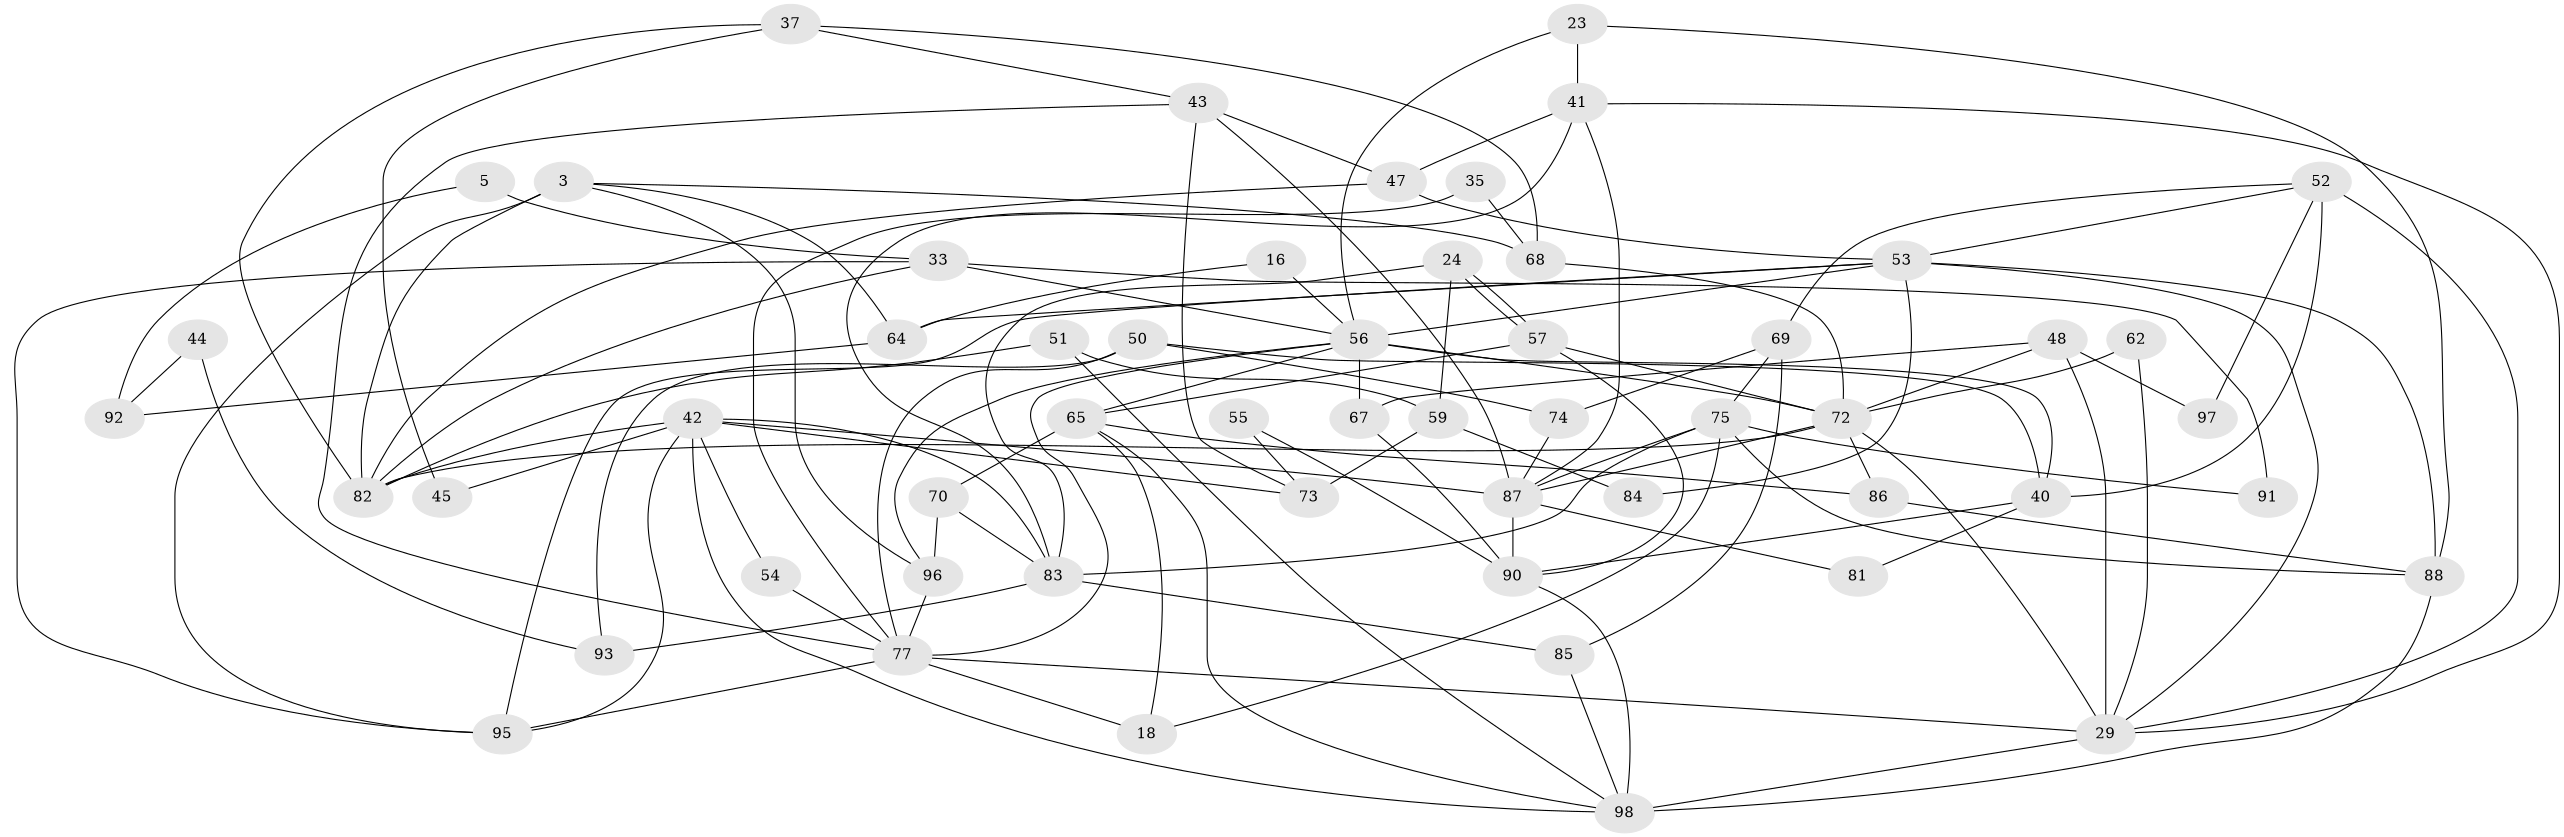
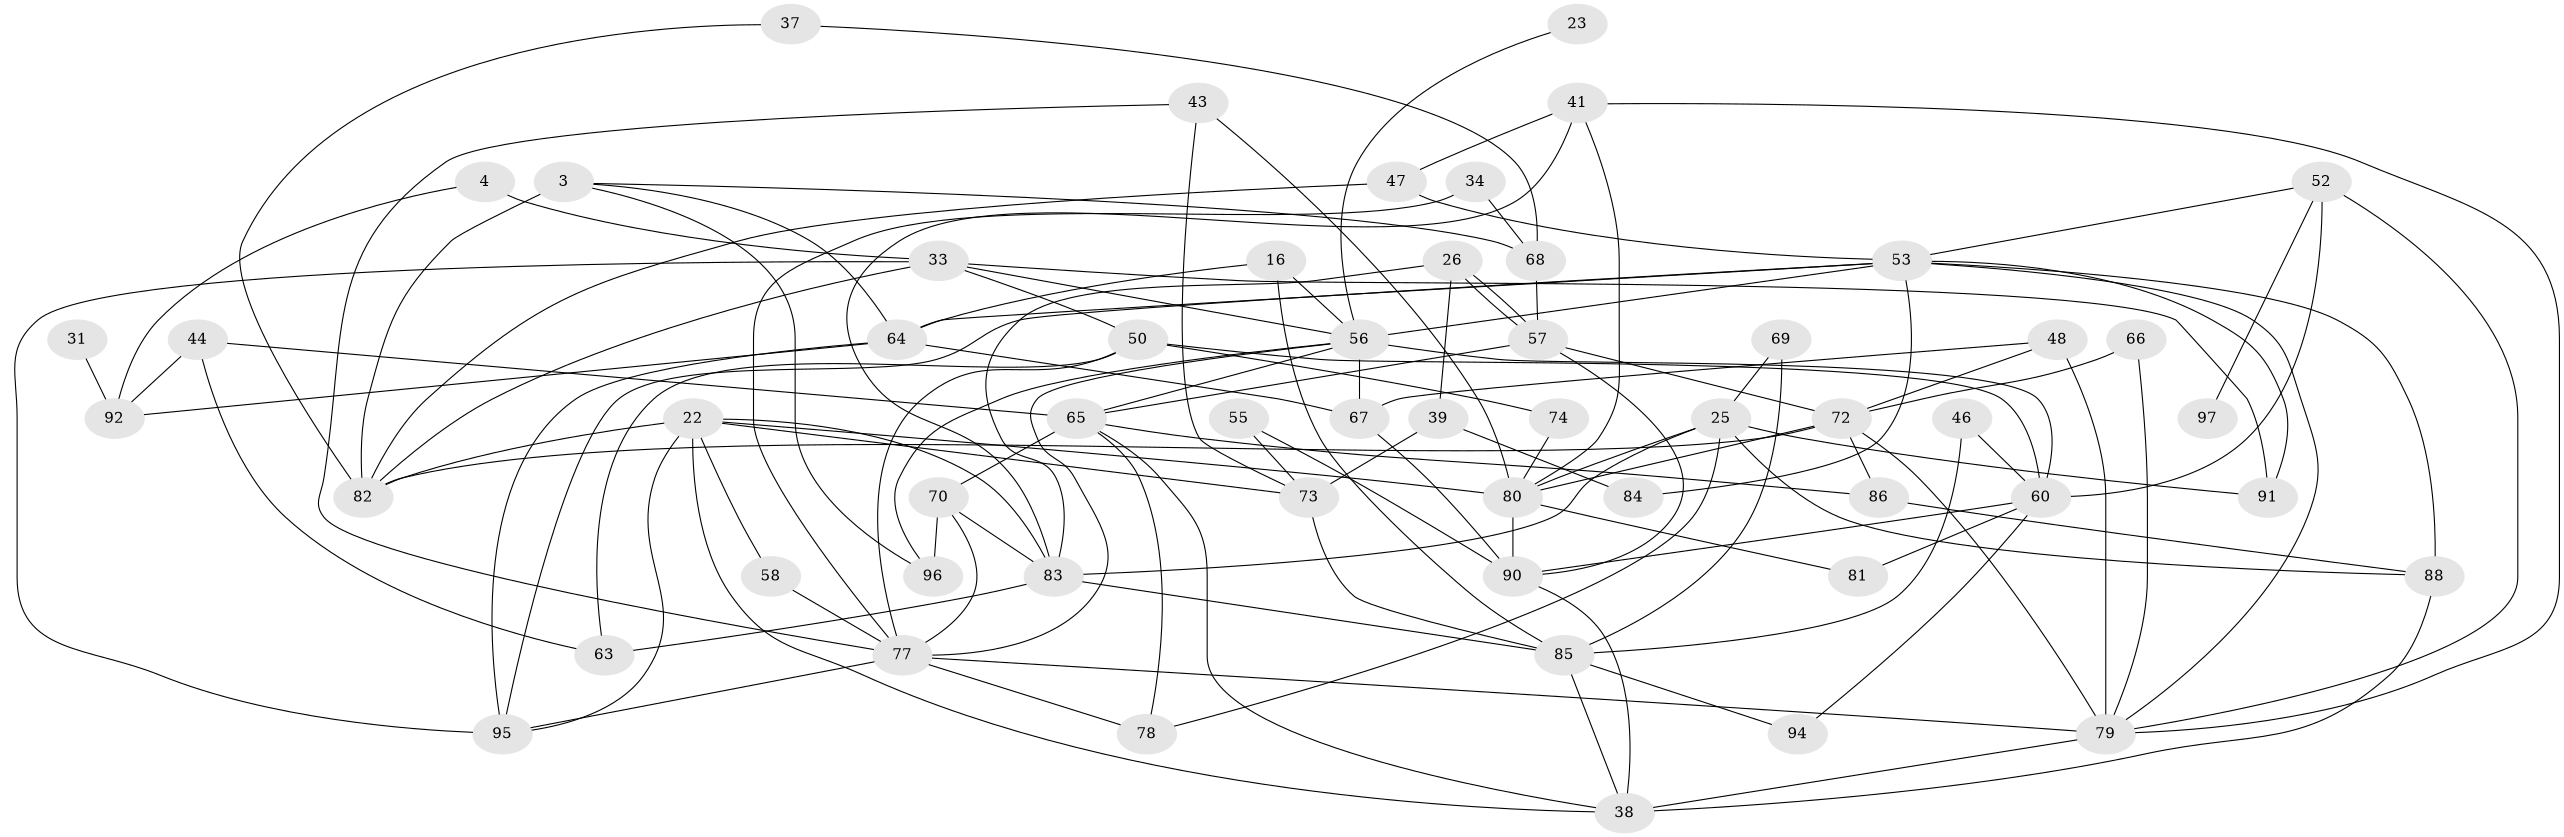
(995, 64) -> none
(1578, 64) -> none
(2199, 95) -> none
(1298, 142) -> none
(485, 182) -> (485, 182)
(1476, 182) -> (1476, 182)
(2021, 204) -> none
(1453, 261) -> (1453, 261)
none -> (1025, 292)
(1763, 294) -> (1537, 300)
none -> (2167, 300)
none -> (77, 340)
(1059, 340) -> none
(2136, 340) -> (2136, 340)
none -> (1139, 378)
(2132, 379) -> none
none -> (699, 385)
(1677, 385) -> none
(1644, 388) -> none
(693, 419) -> (693, 419)
(1438, 419) -> (1438, 419)
(1721, 419) -> (1721, 419)
none -> (1962, 419)
(180, 474) -> (561, 413)
(442, 498) -> none
(1513, 498) -> (1513, 498)
(2041, 498) -> (2041, 498)
none -> (1371, 501)
(771, 576) -> (771, 576)
none -> (1401, 614)
(918, 616) -> (976, 586)
(604, 655) -> (604, 655)
(1147, 734) -> (1147, 734)
none -> (1798, 734)
(2106, 734) -> (2106, 734)
(1625, 813) -> (1625, 813)
